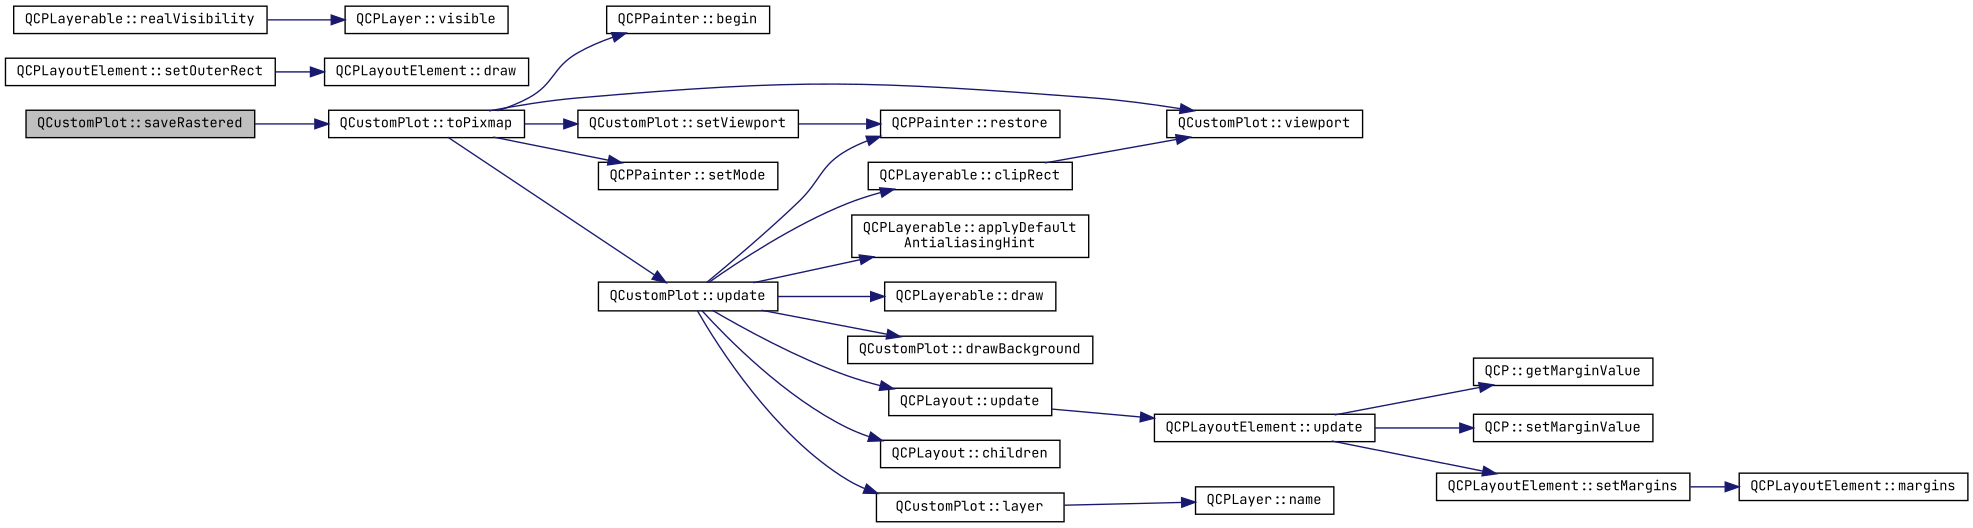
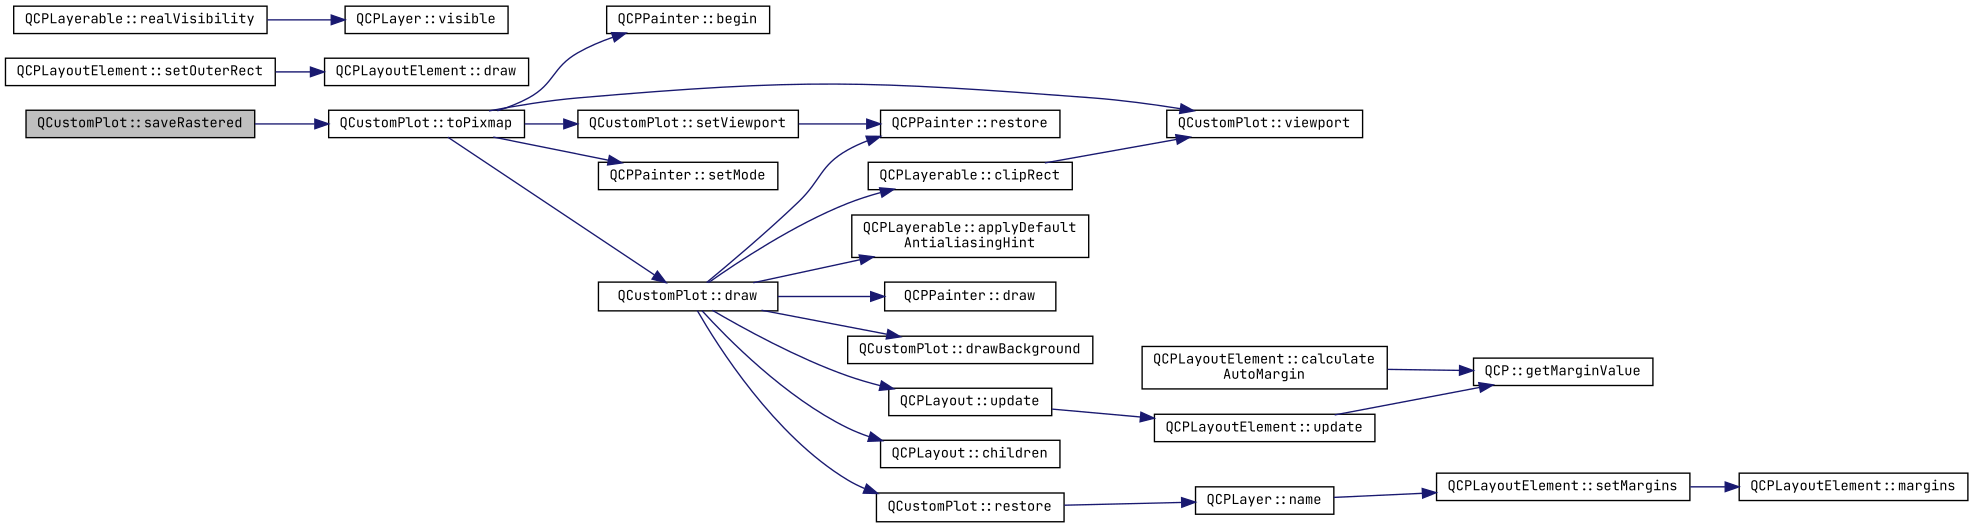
(688, 296) -> (688, 296)
(970, 296) -> (970, 296)
none -> (1265, 368)
(1563, 428) -> none
(1407, 456) -> (1378, 495)
(970, 507) -> (970, 507)
